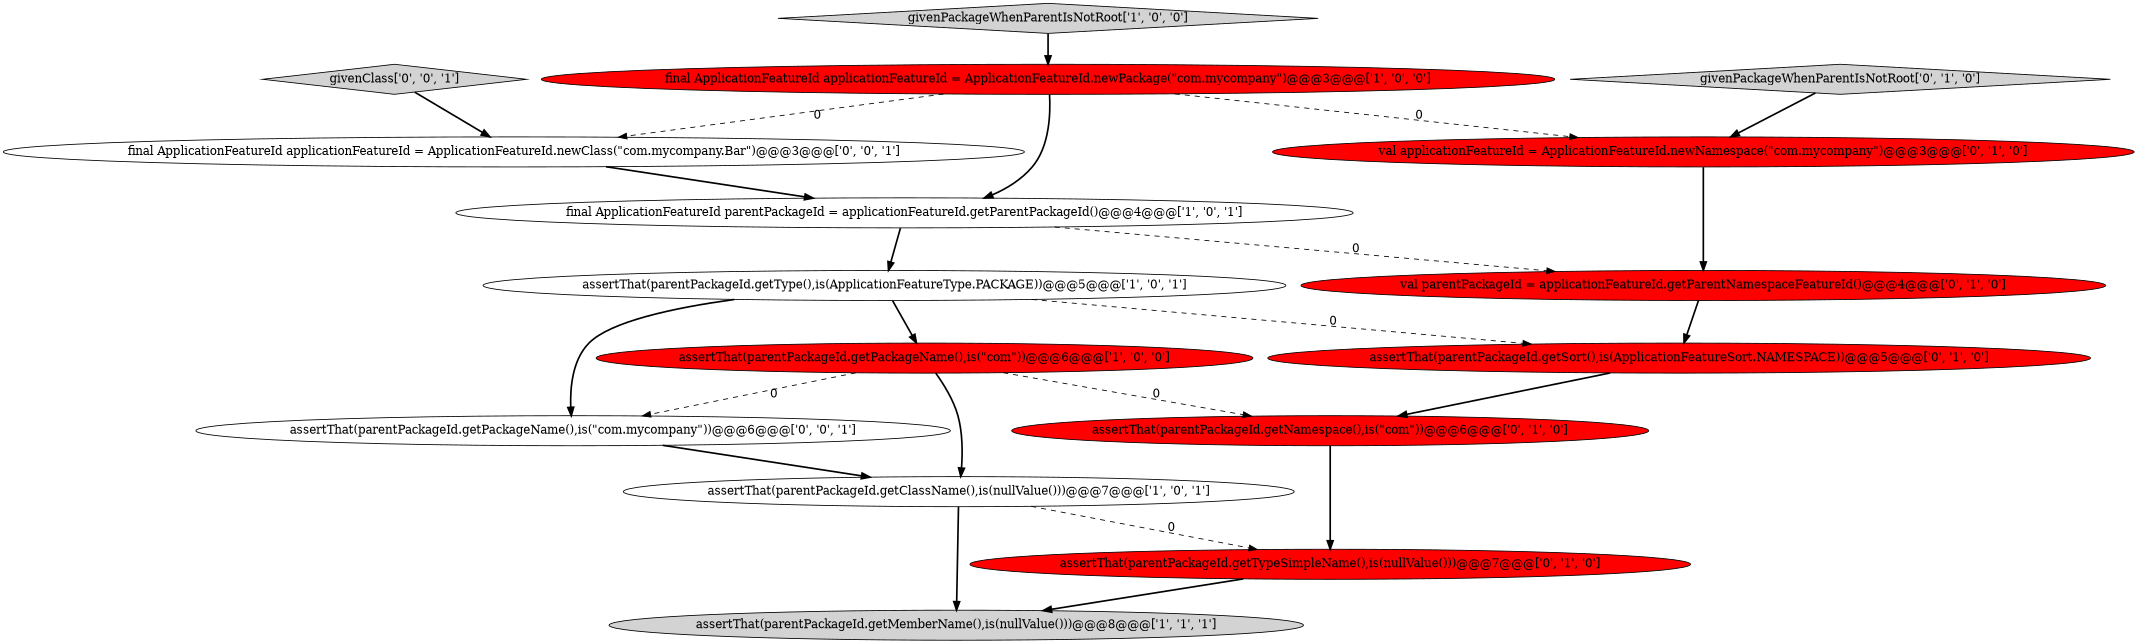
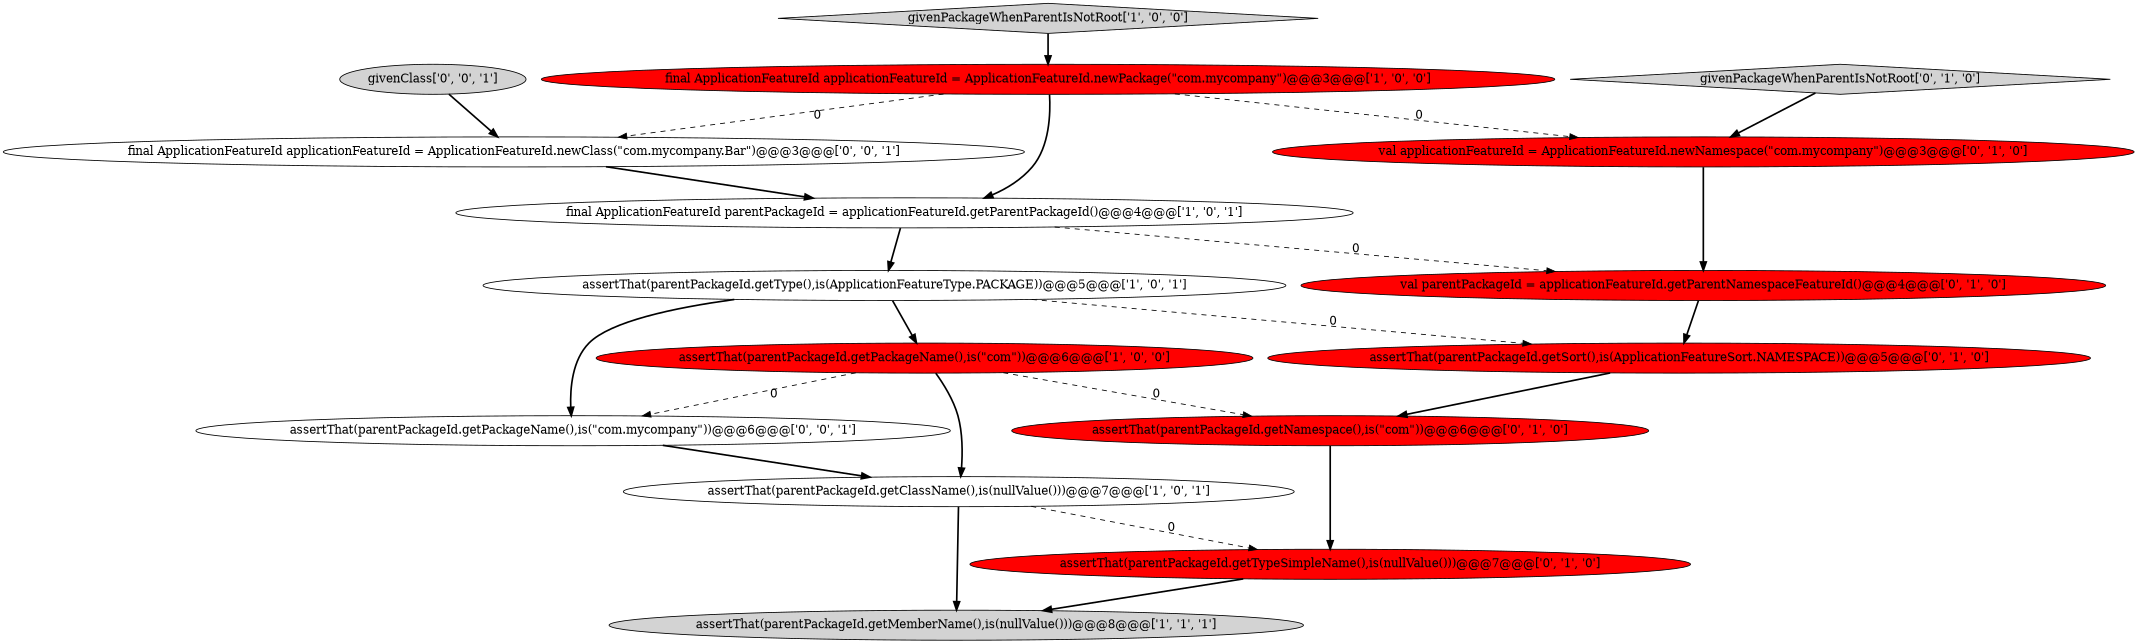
(394, 79) -> (433, 79)
